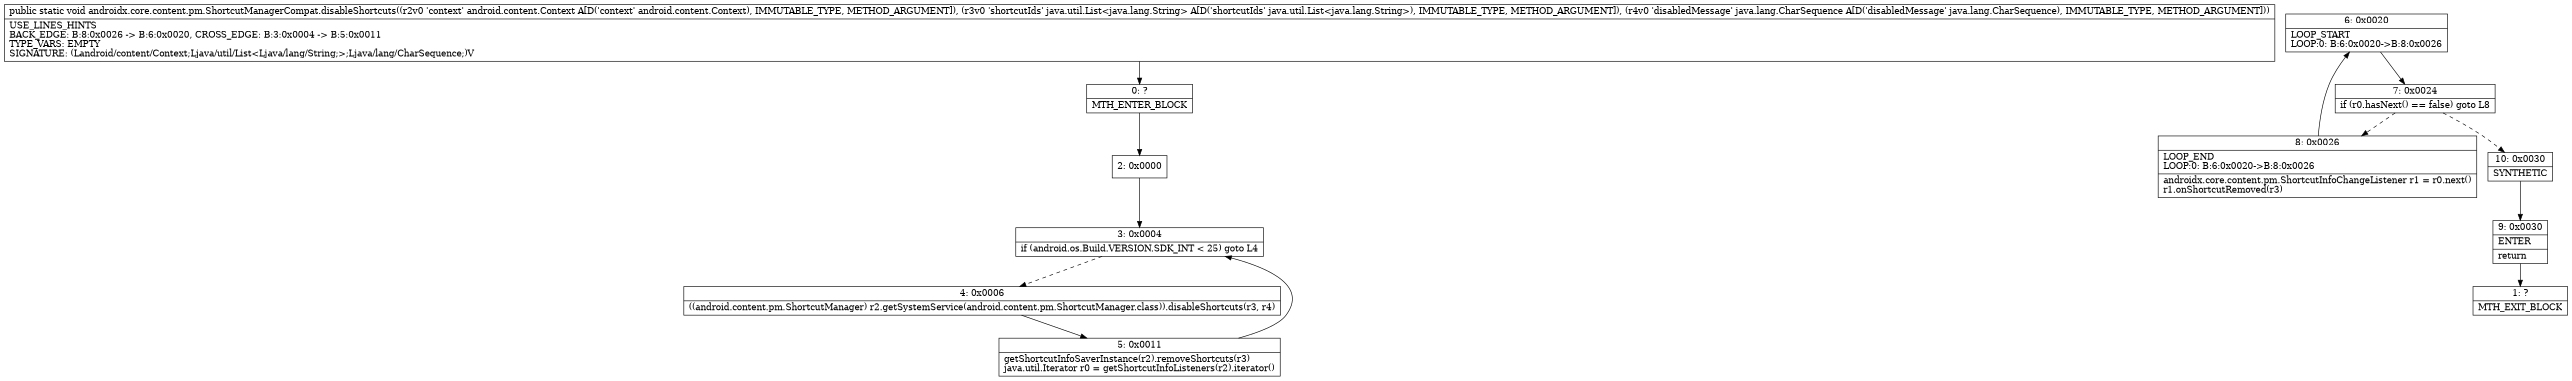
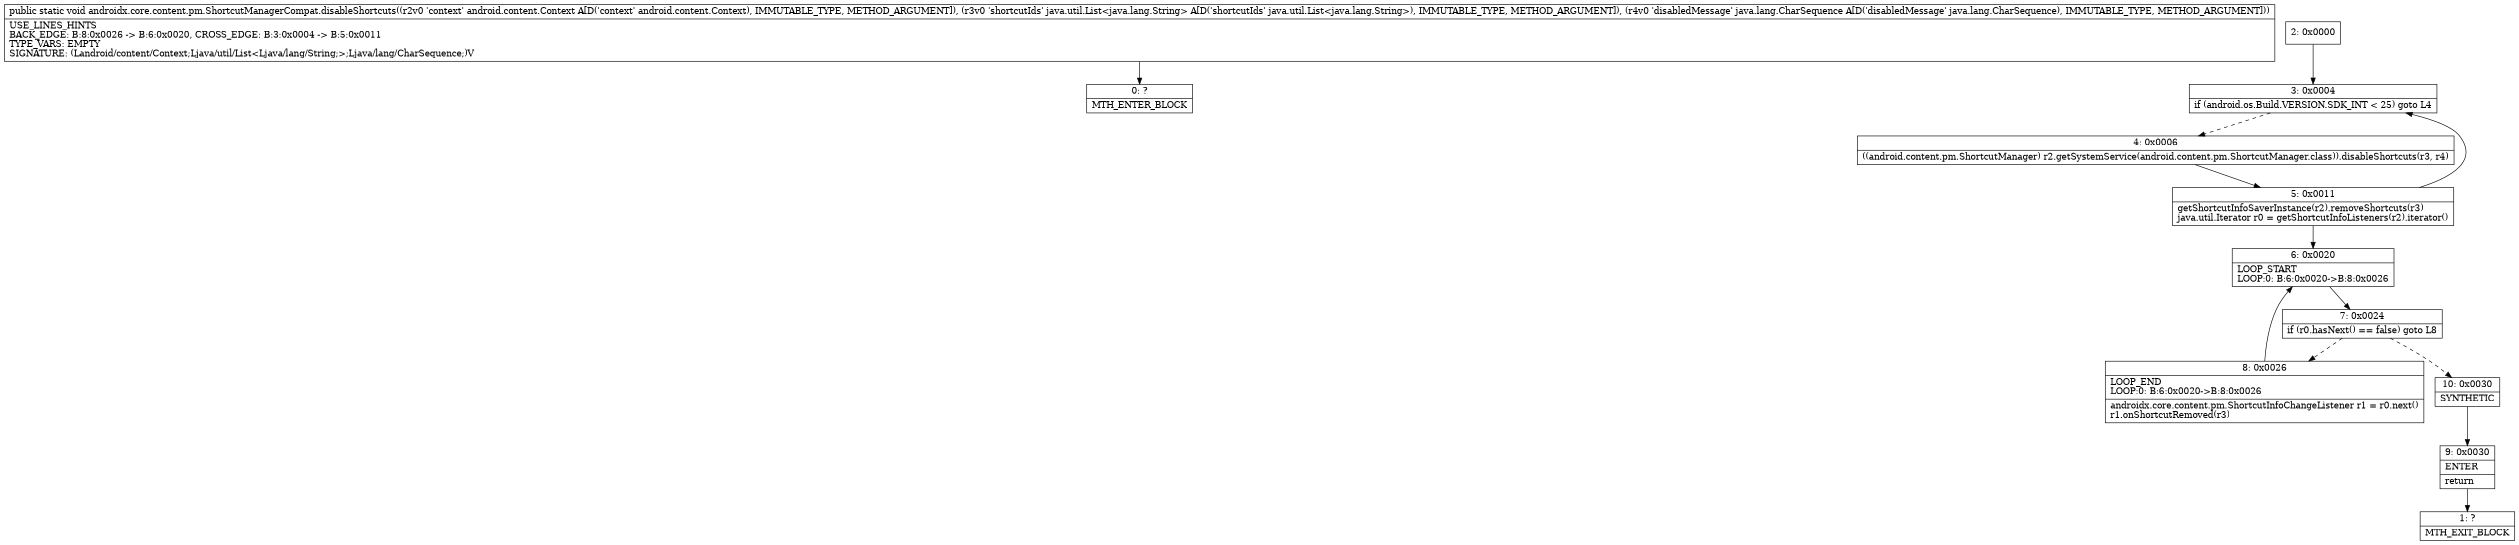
(1140, 131) -> none
none -> (2313, 234)
